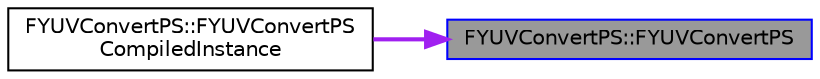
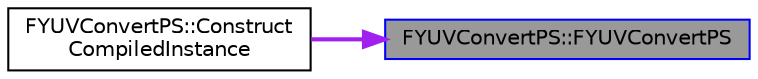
(191, 39) -> (159, 39)
